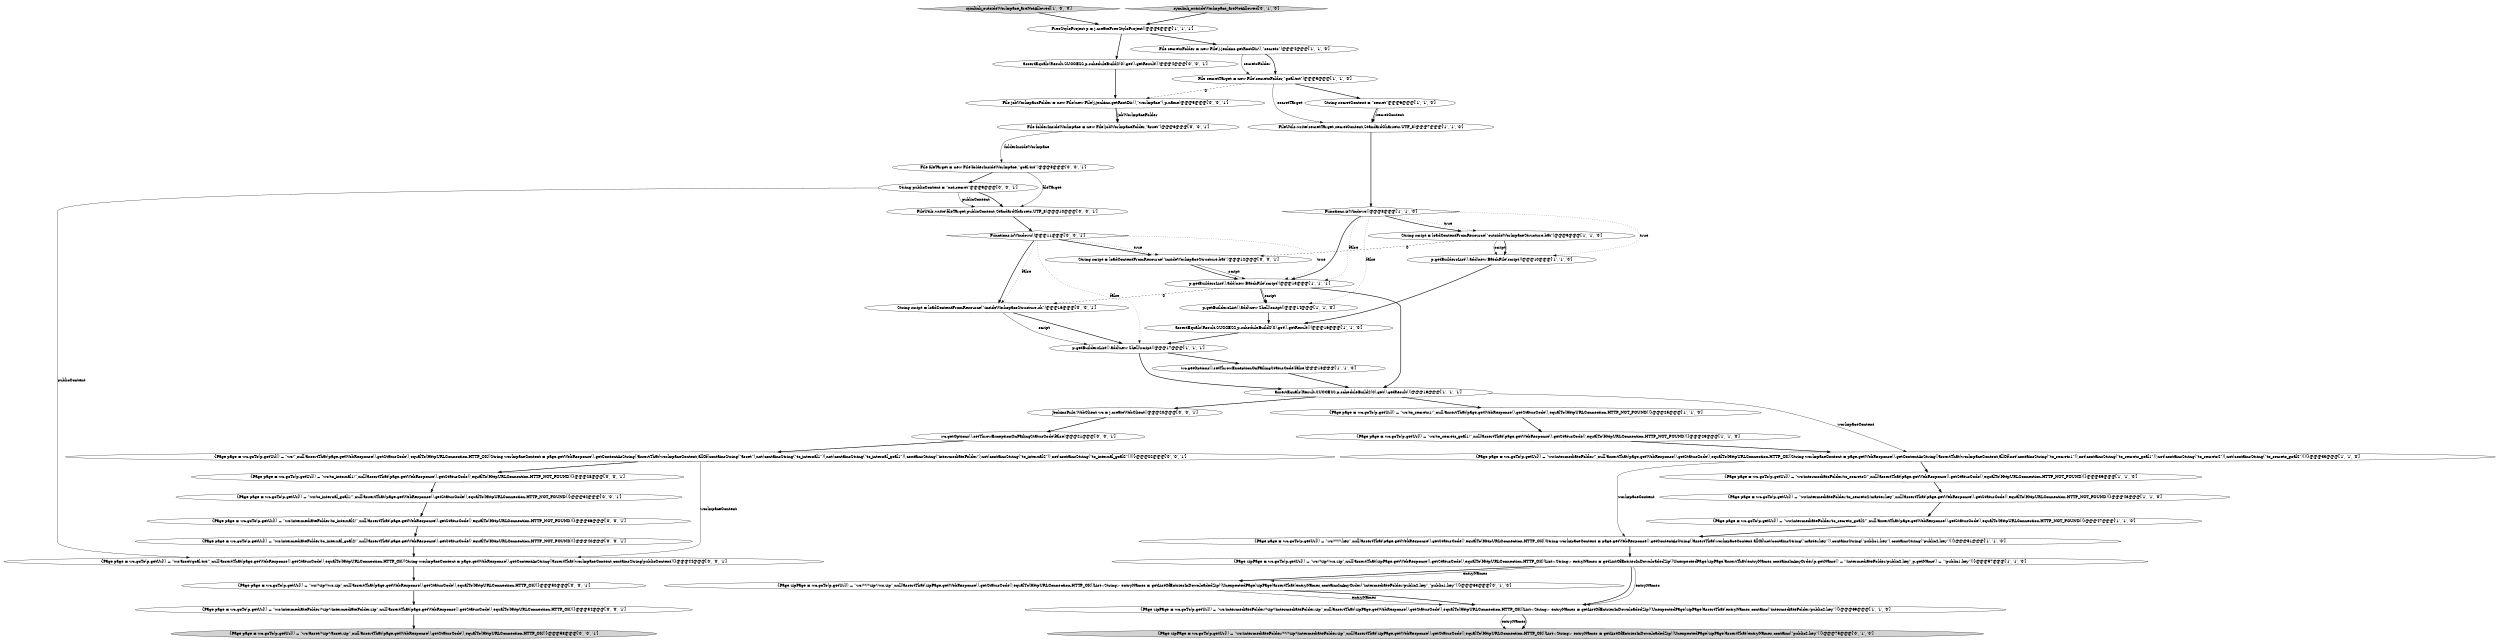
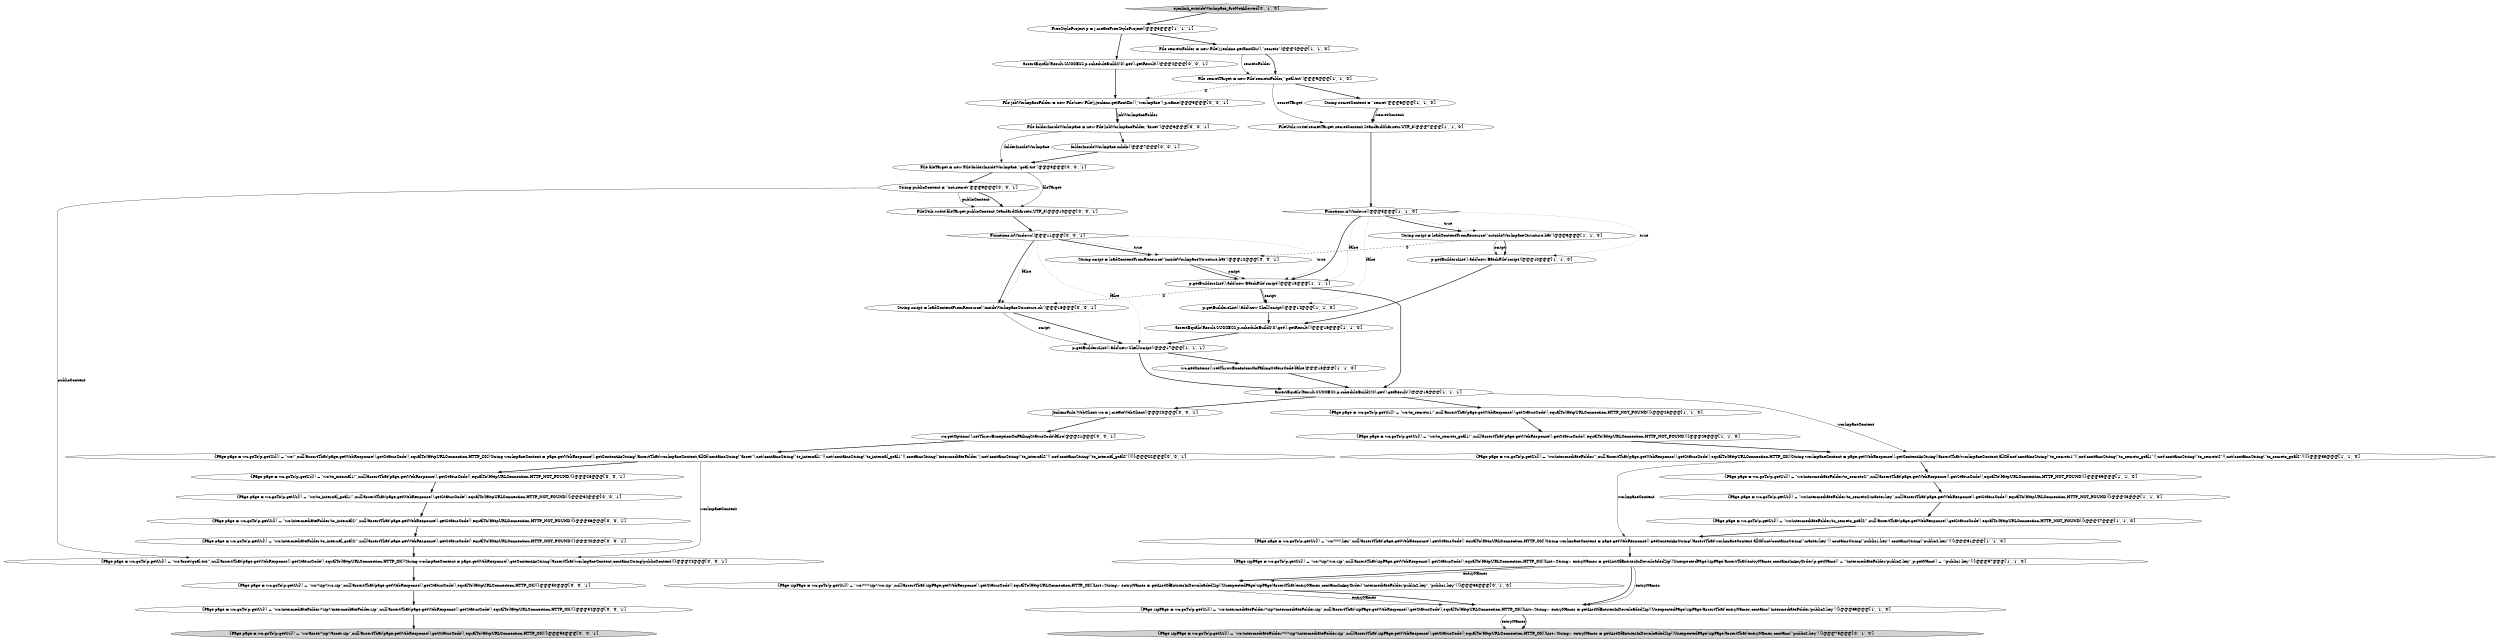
(1019, 9) -> none
none -> (1125, 147)
